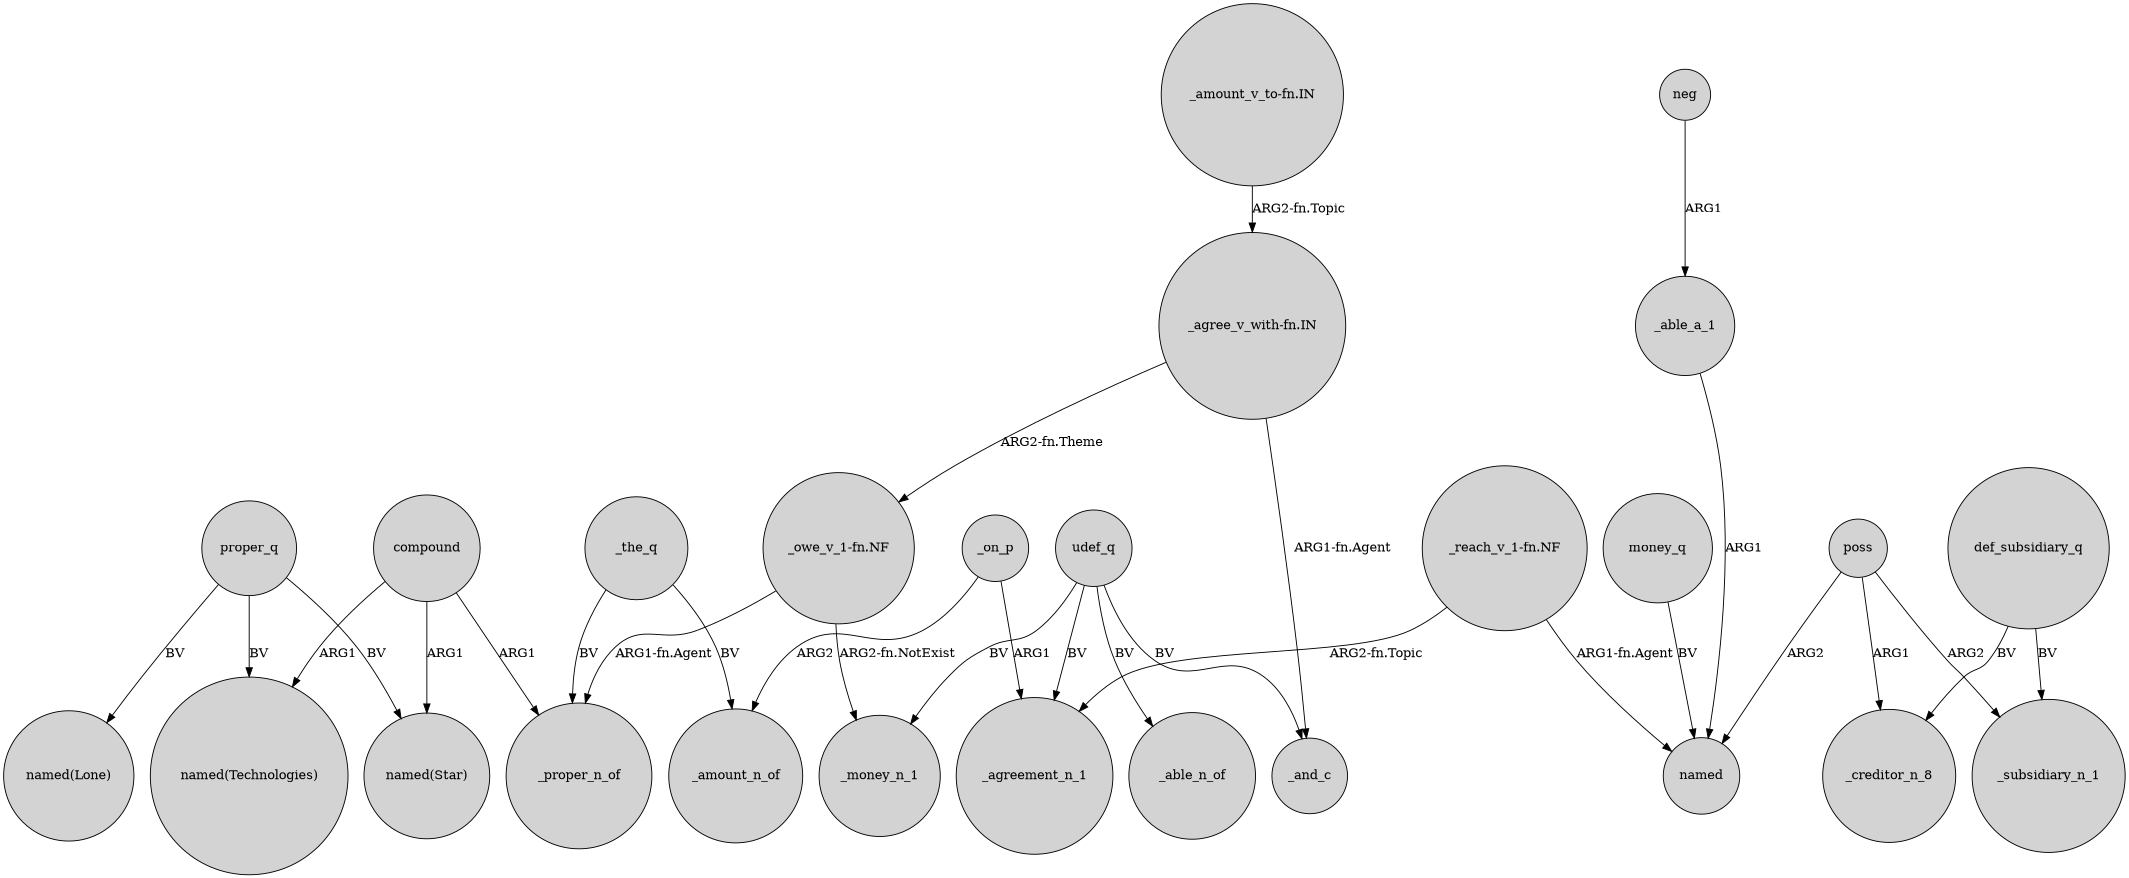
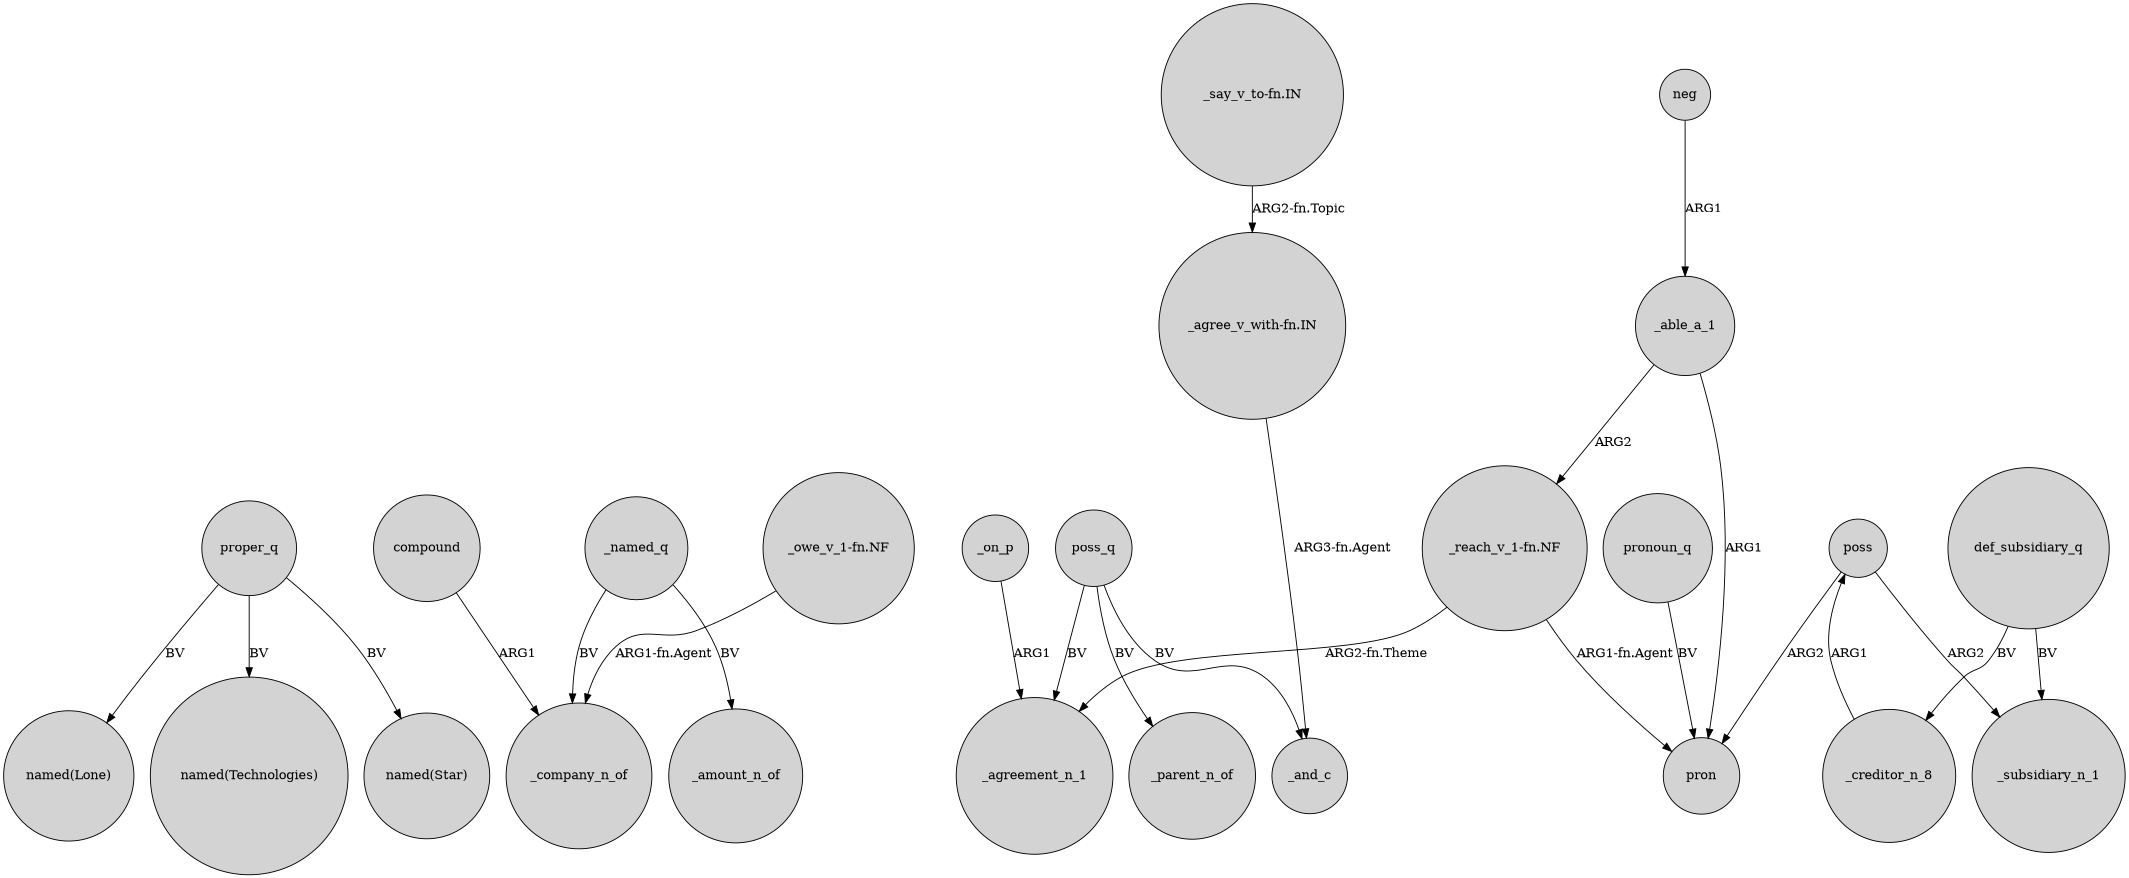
(1252, 95) -> (1252, 95)
none -> (1608, 421)
(1033, 424) -> none
(636, 548) -> (636, 548)
(1094, 548) -> (1094, 548)
(1343, 548) -> (1343, 548)
(1658, 548) -> (1658, 548)
(333, 631) -> none
(863, 637) -> none
(1871, 639) -> (1829, 653)
(427, 653) -> none
(1376, 654) -> (1376, 654)
(579, 776) -> (579, 776)
(880, 776) -> none
(1192, 776) -> (1192, 776)
(1701, 776) -> (1701, 776)
